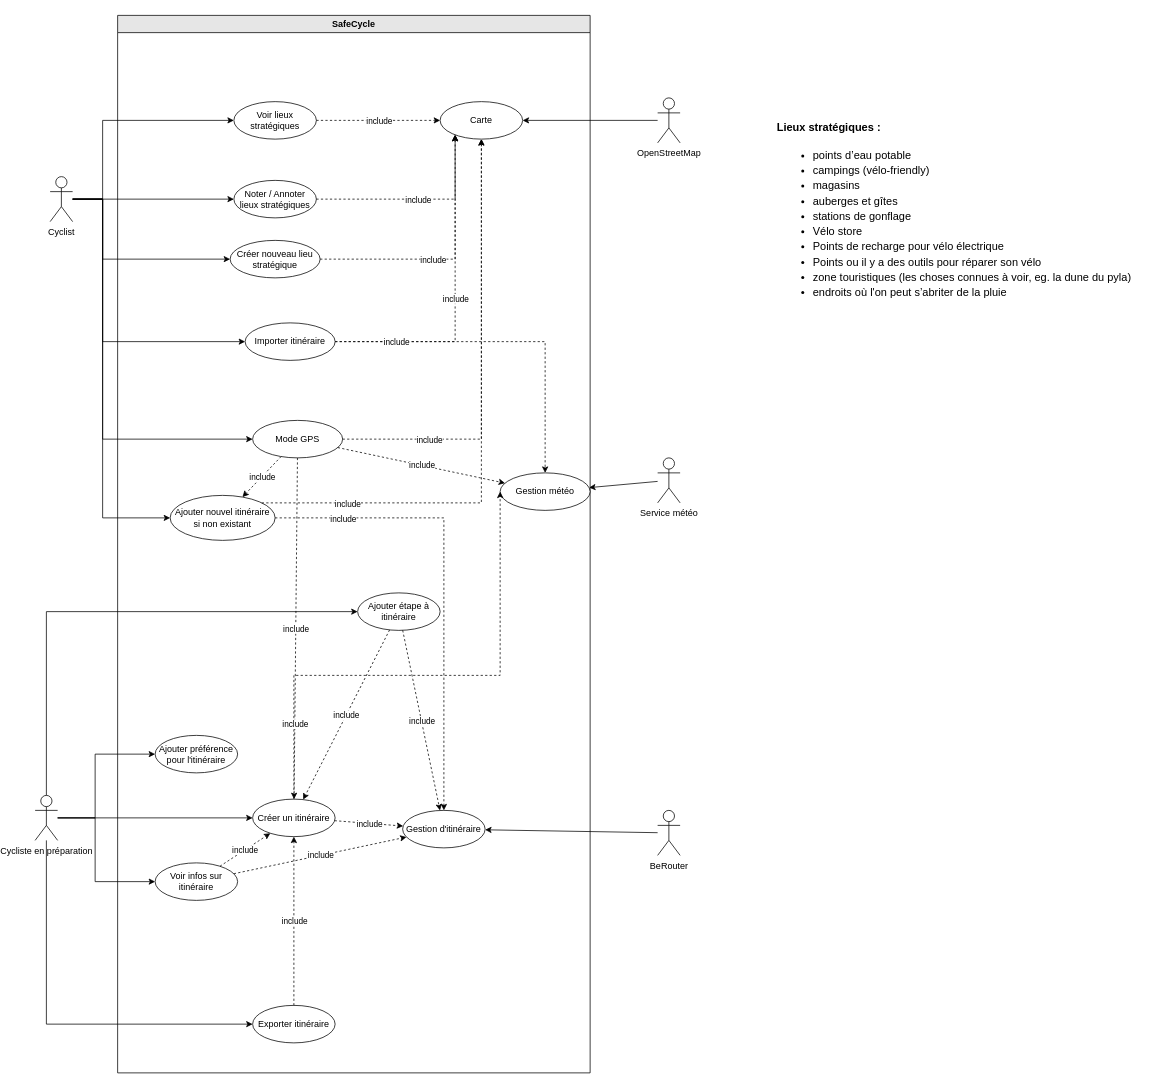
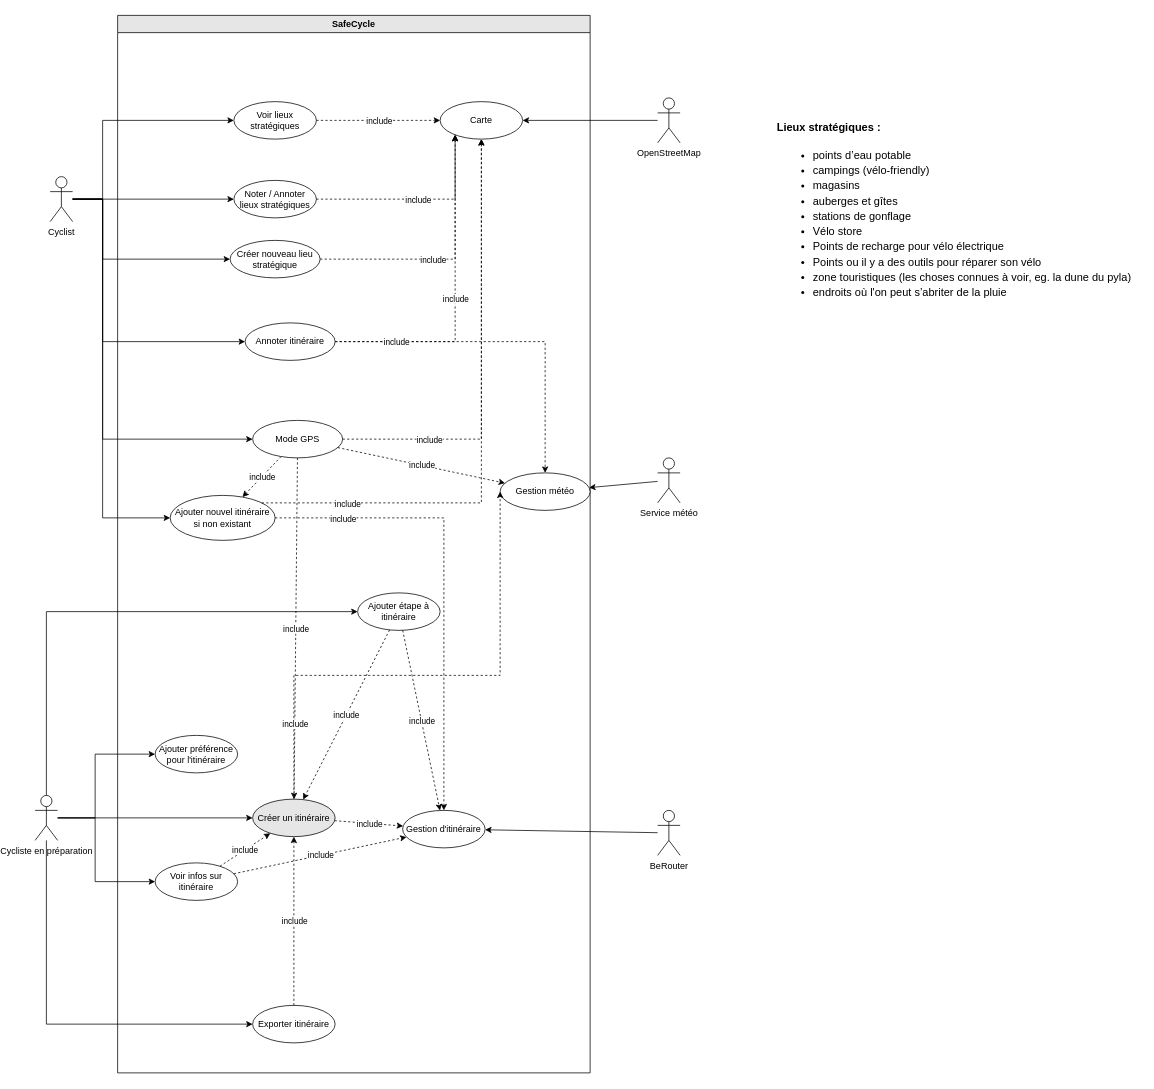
(290, 342) -> (290, 342)
(294, 818) -> (294, 818)
